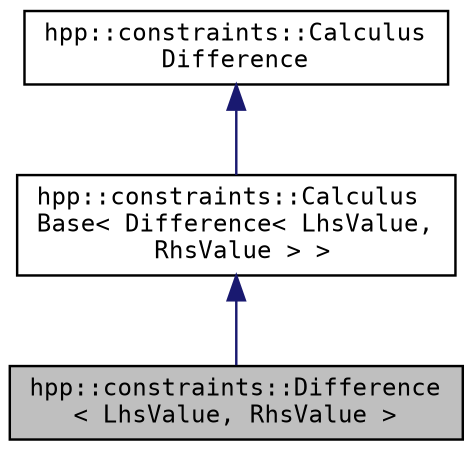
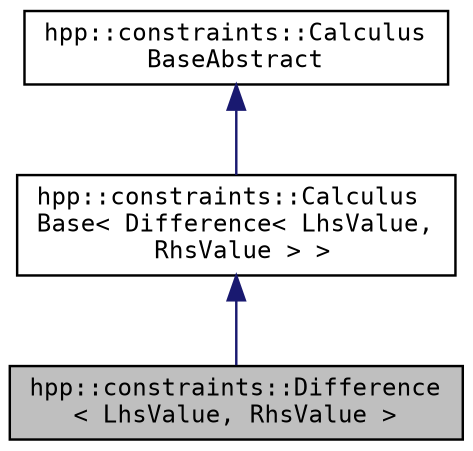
(236, 48) -> (236, 48)
